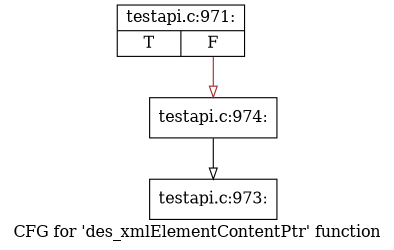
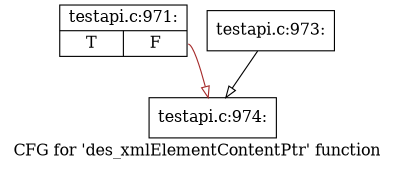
(213, 153) -> (245, 70)
